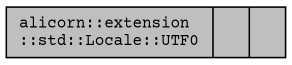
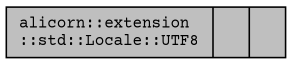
(110, 40) -> (110, 40)
